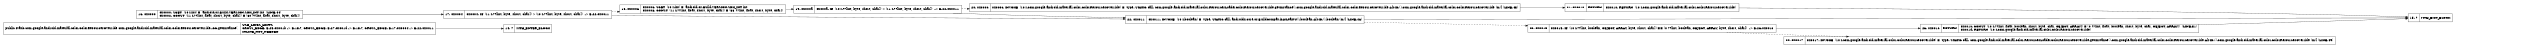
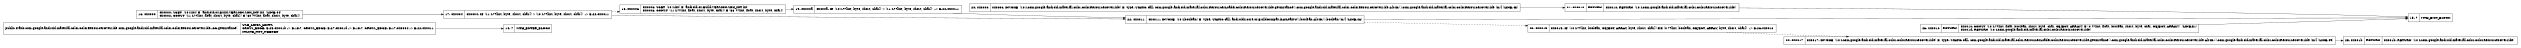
(964, 9) -> none
(1847, 28) -> none
none -> (2430, 41)
